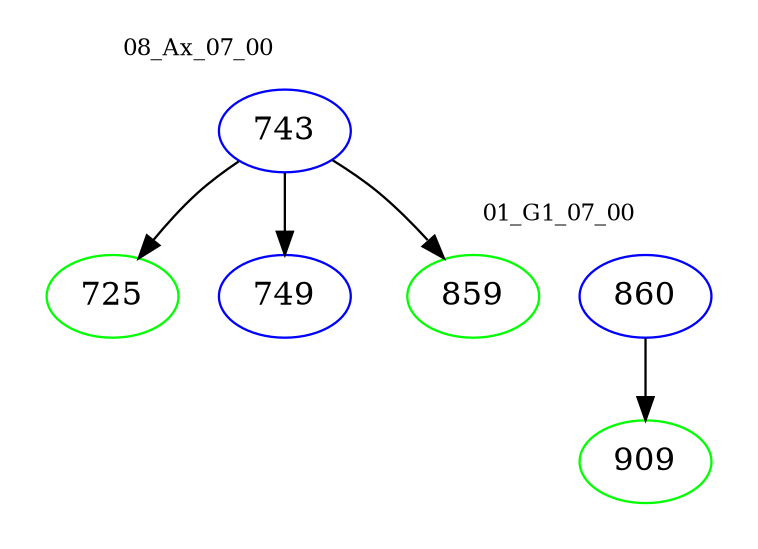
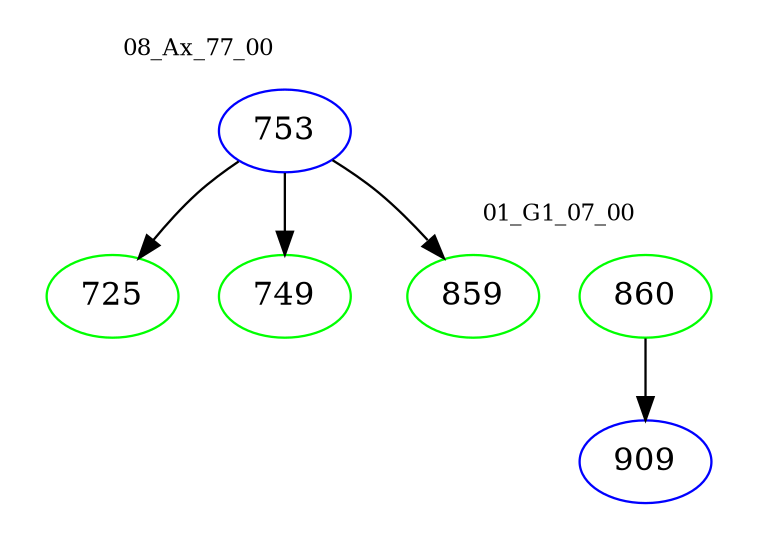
(199, 49) -> (199, 49)
(285, 131) -> (285, 131)
(285, 296) -> (285, 296)
(646, 296) -> (646, 296)
(646, 462) -> (646, 462)
